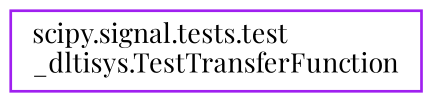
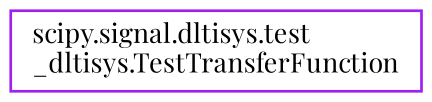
(216, 51) -> (216, 51)
